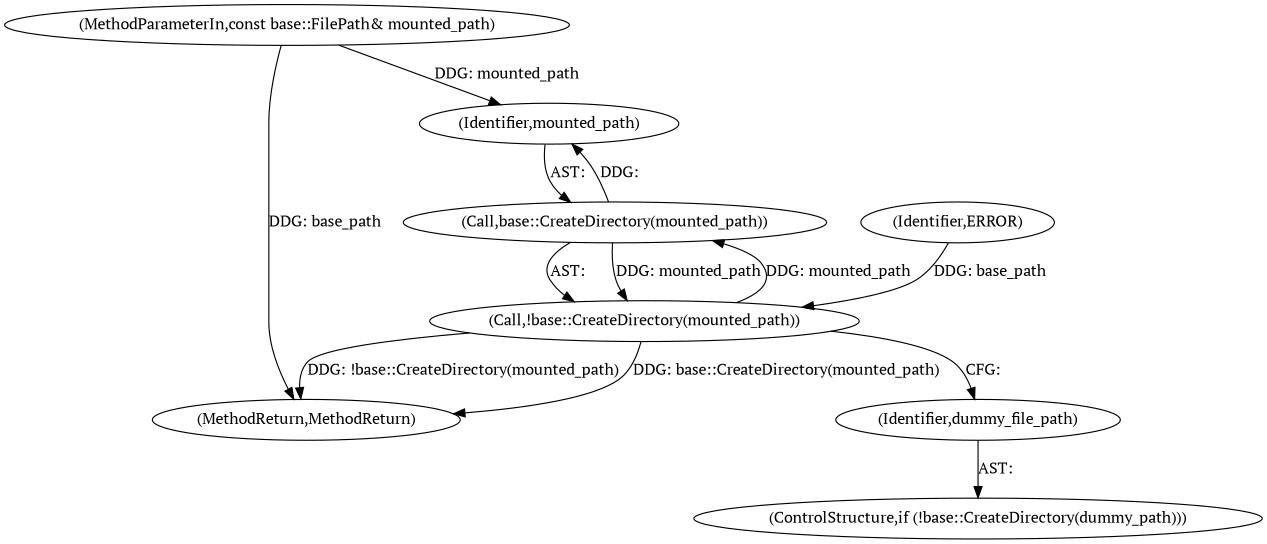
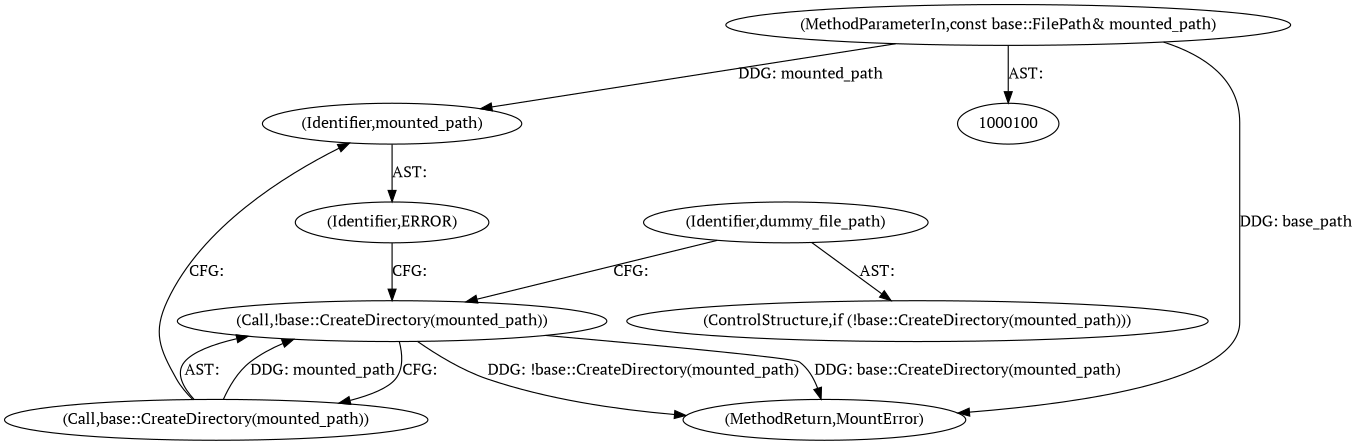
none -> (1008, 124)
(546, 172) -> (392, 167)
(622, 173) -> (209, 272)
(838, 272) -> (422, 370)
(991, 272) -> (412, 272)
(910, 344) -> (597, 270)
(306, 420) -> (824, 420)
(978, 519) -> (917, 321)
